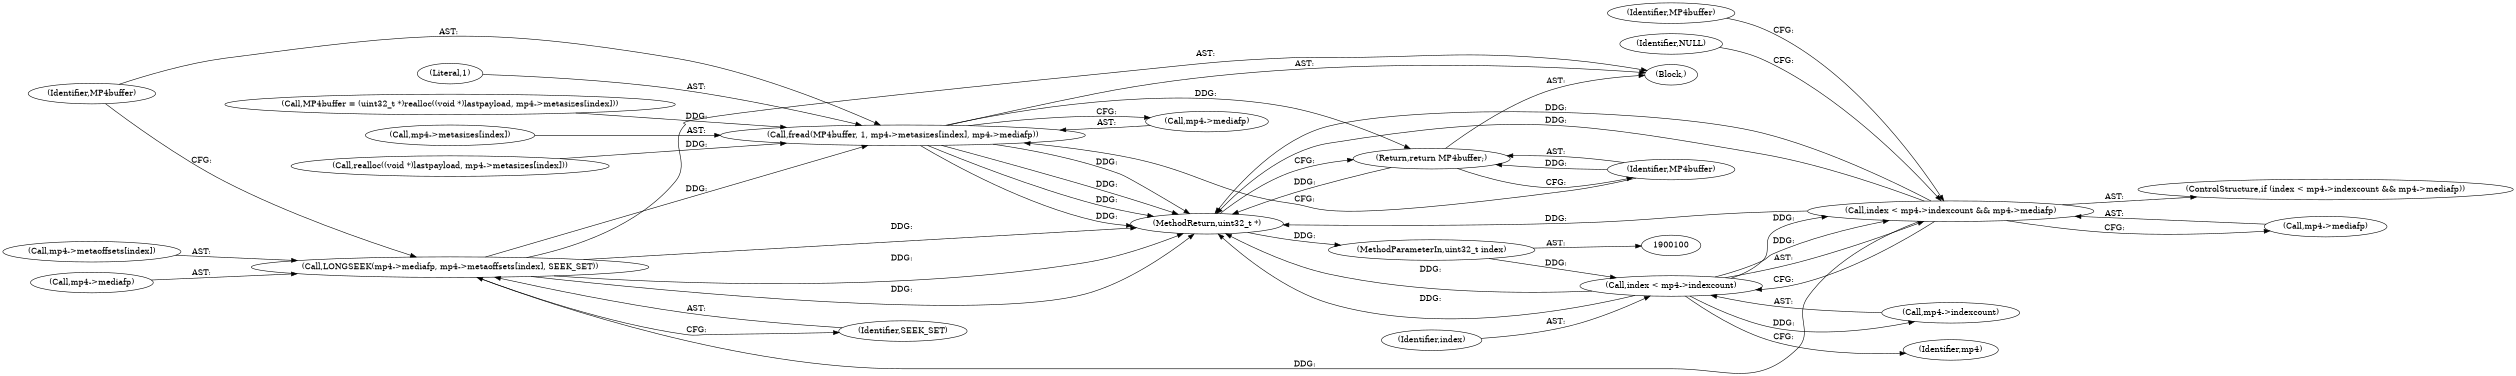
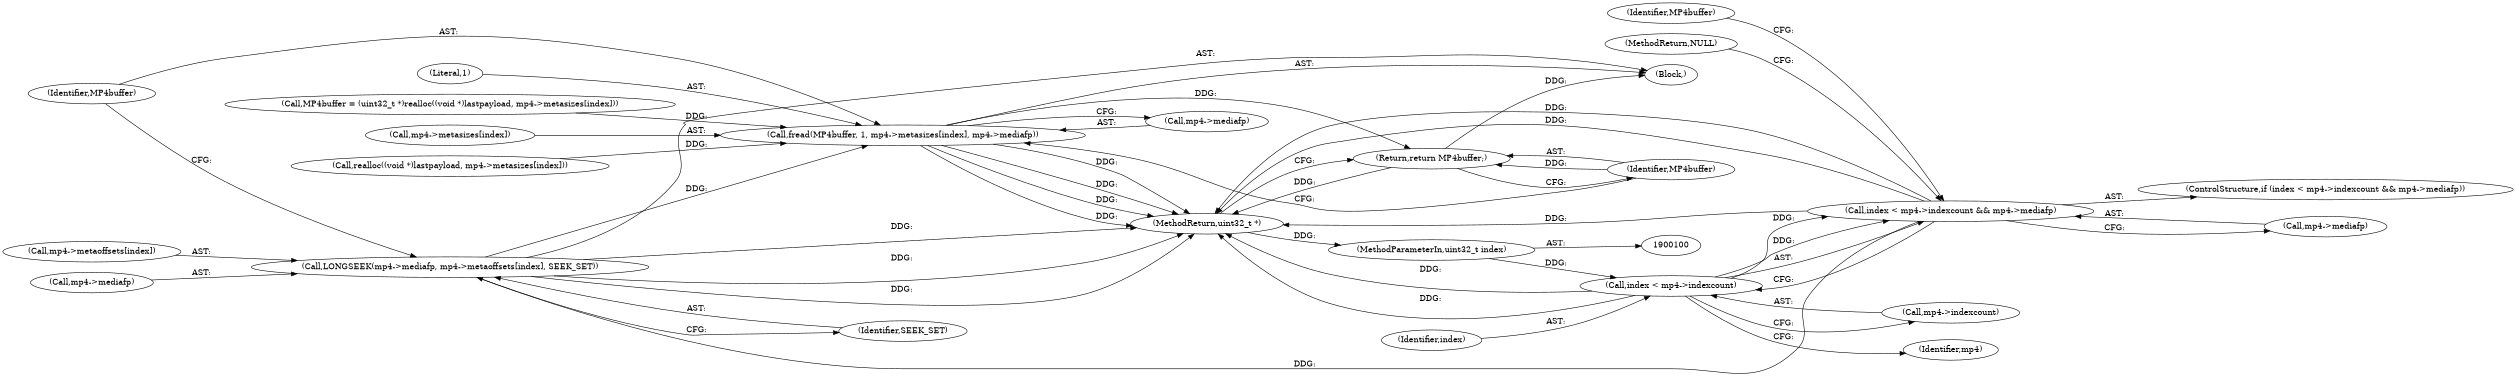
(1671, 44) -> (1671, 44)
(1557, 81) -> (1557, 81)
(1785, 323) -> (1785, 323)
